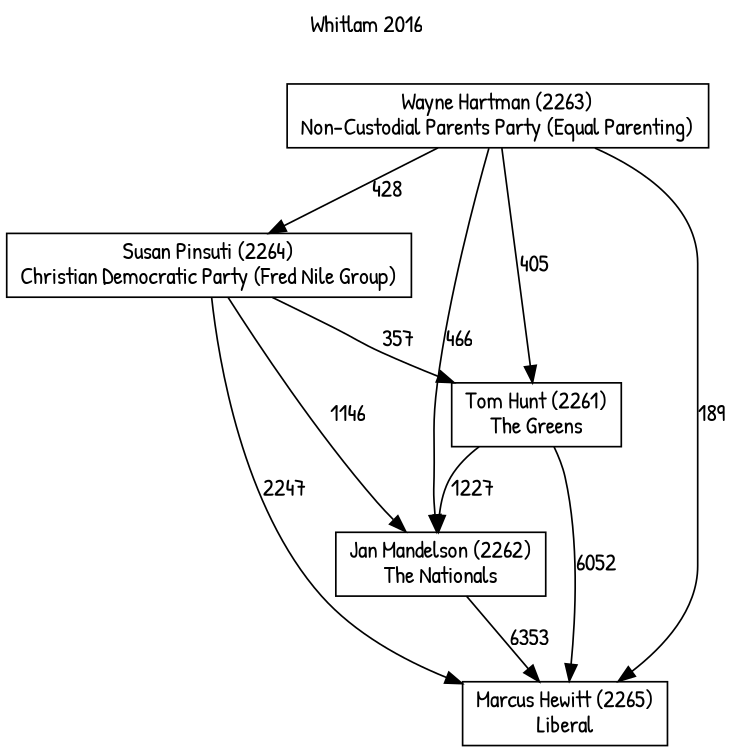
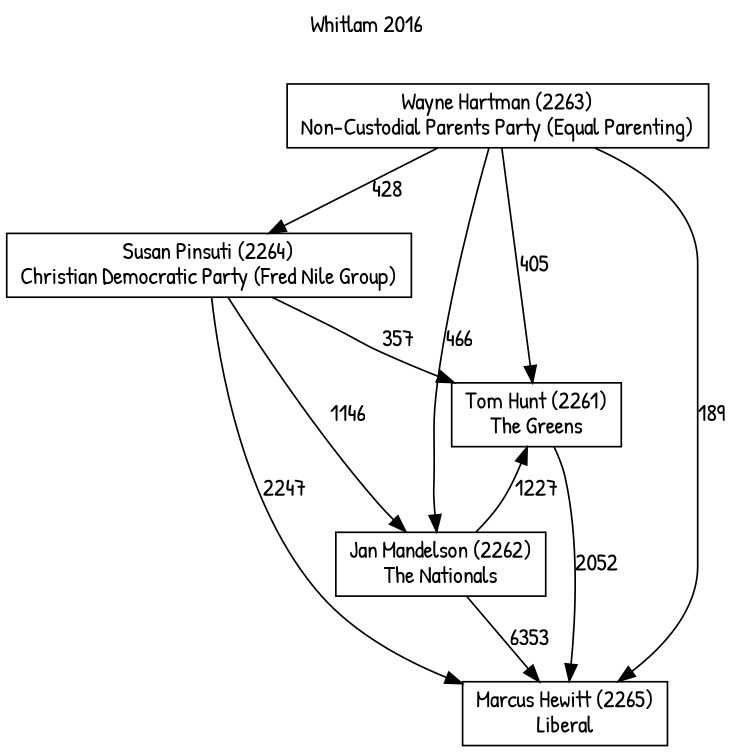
(451, 476) -> (502, 500)
(597, 564) -> (597, 564)
